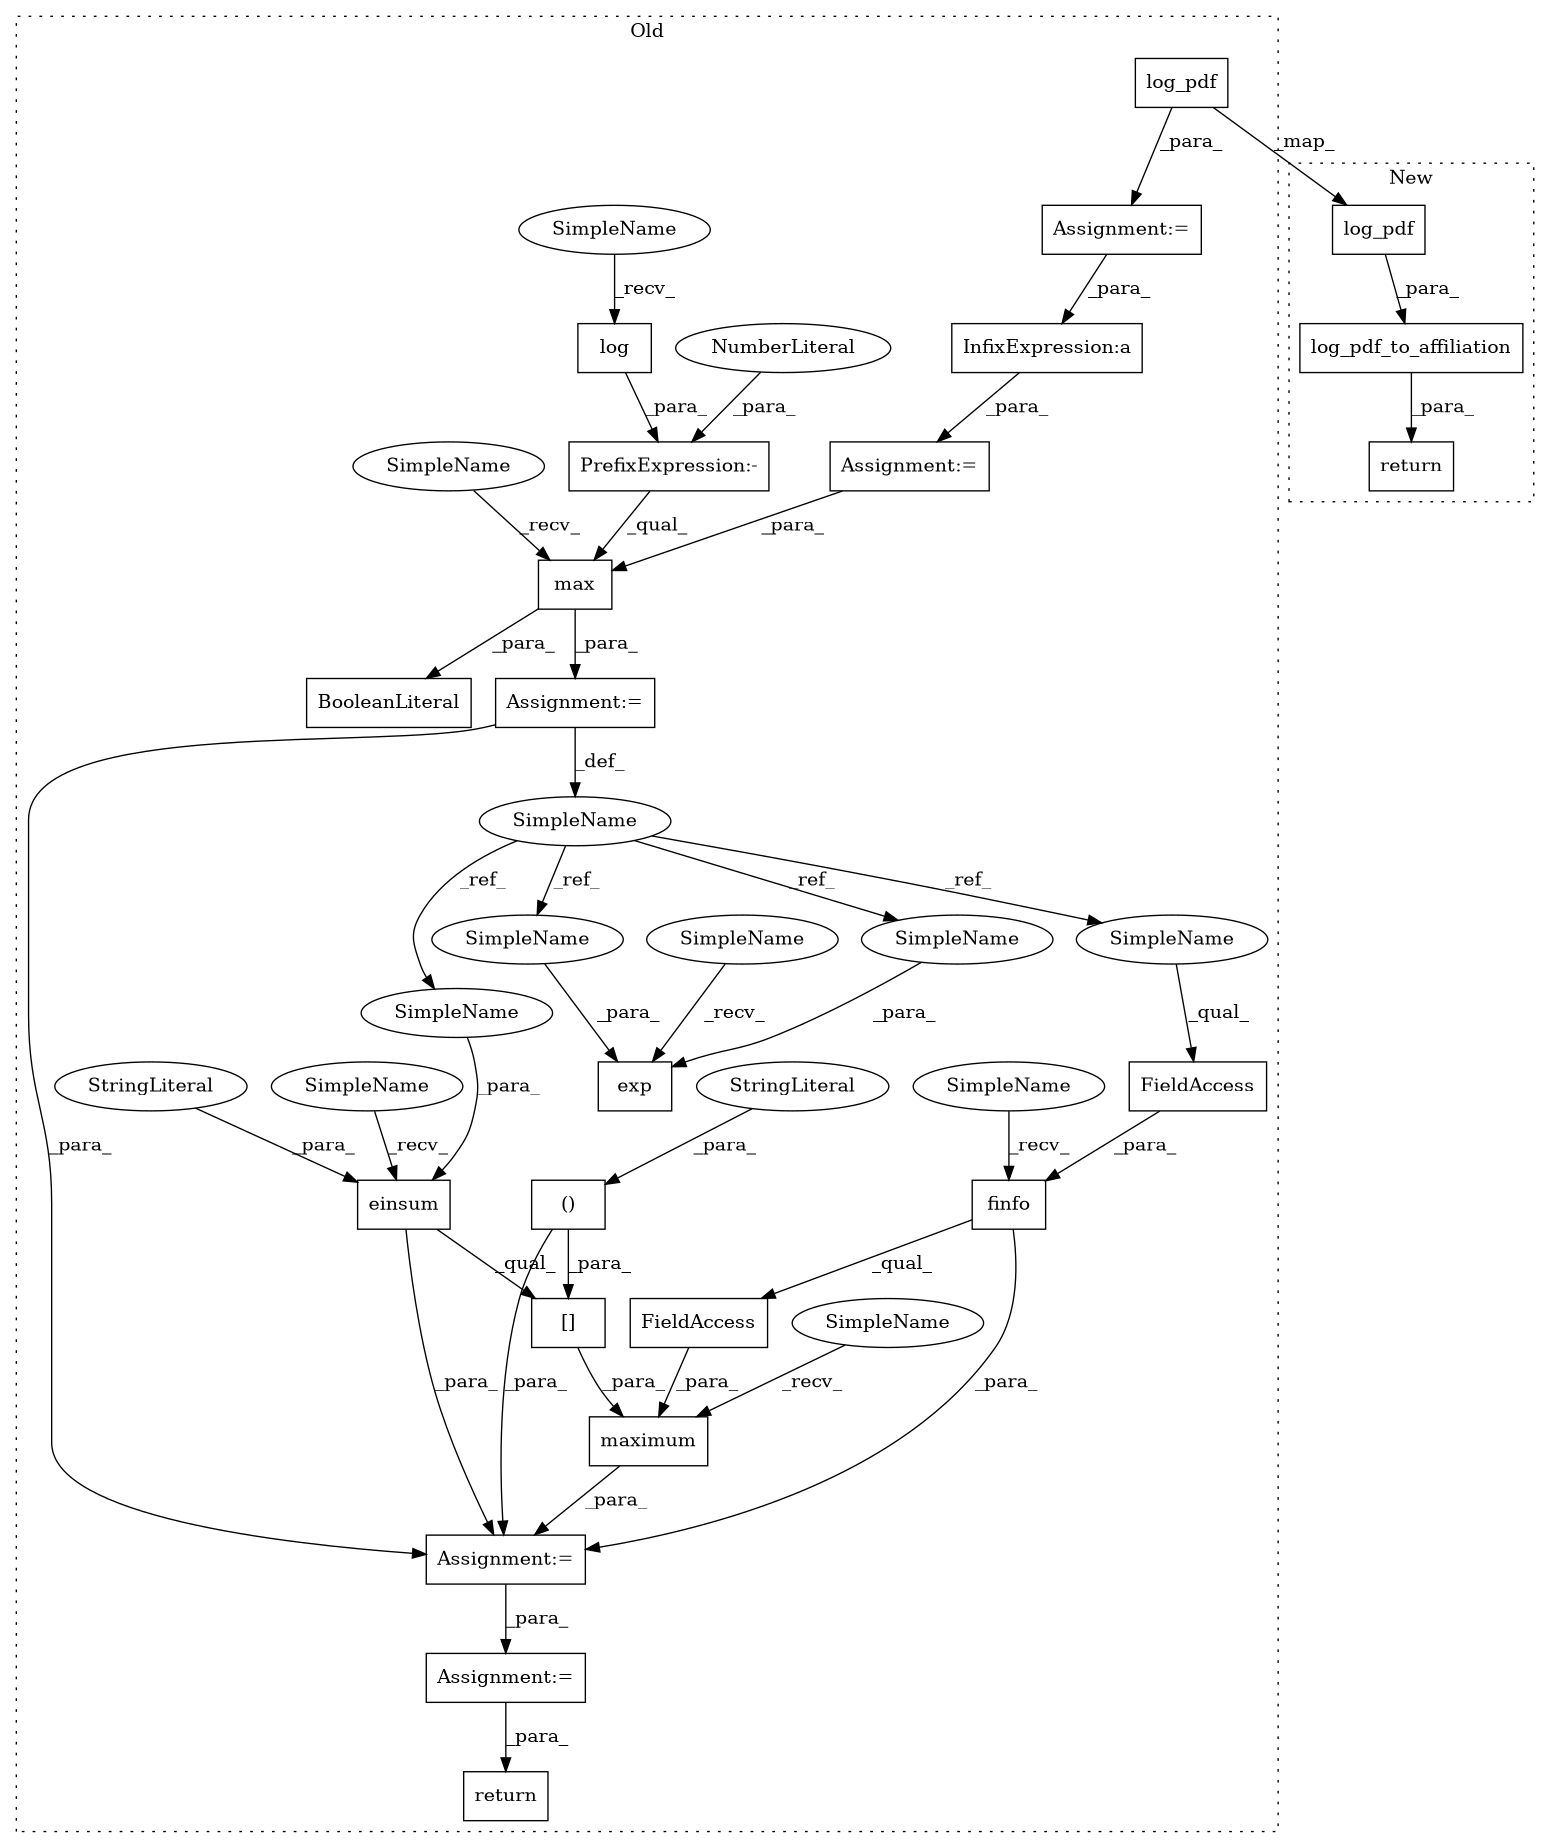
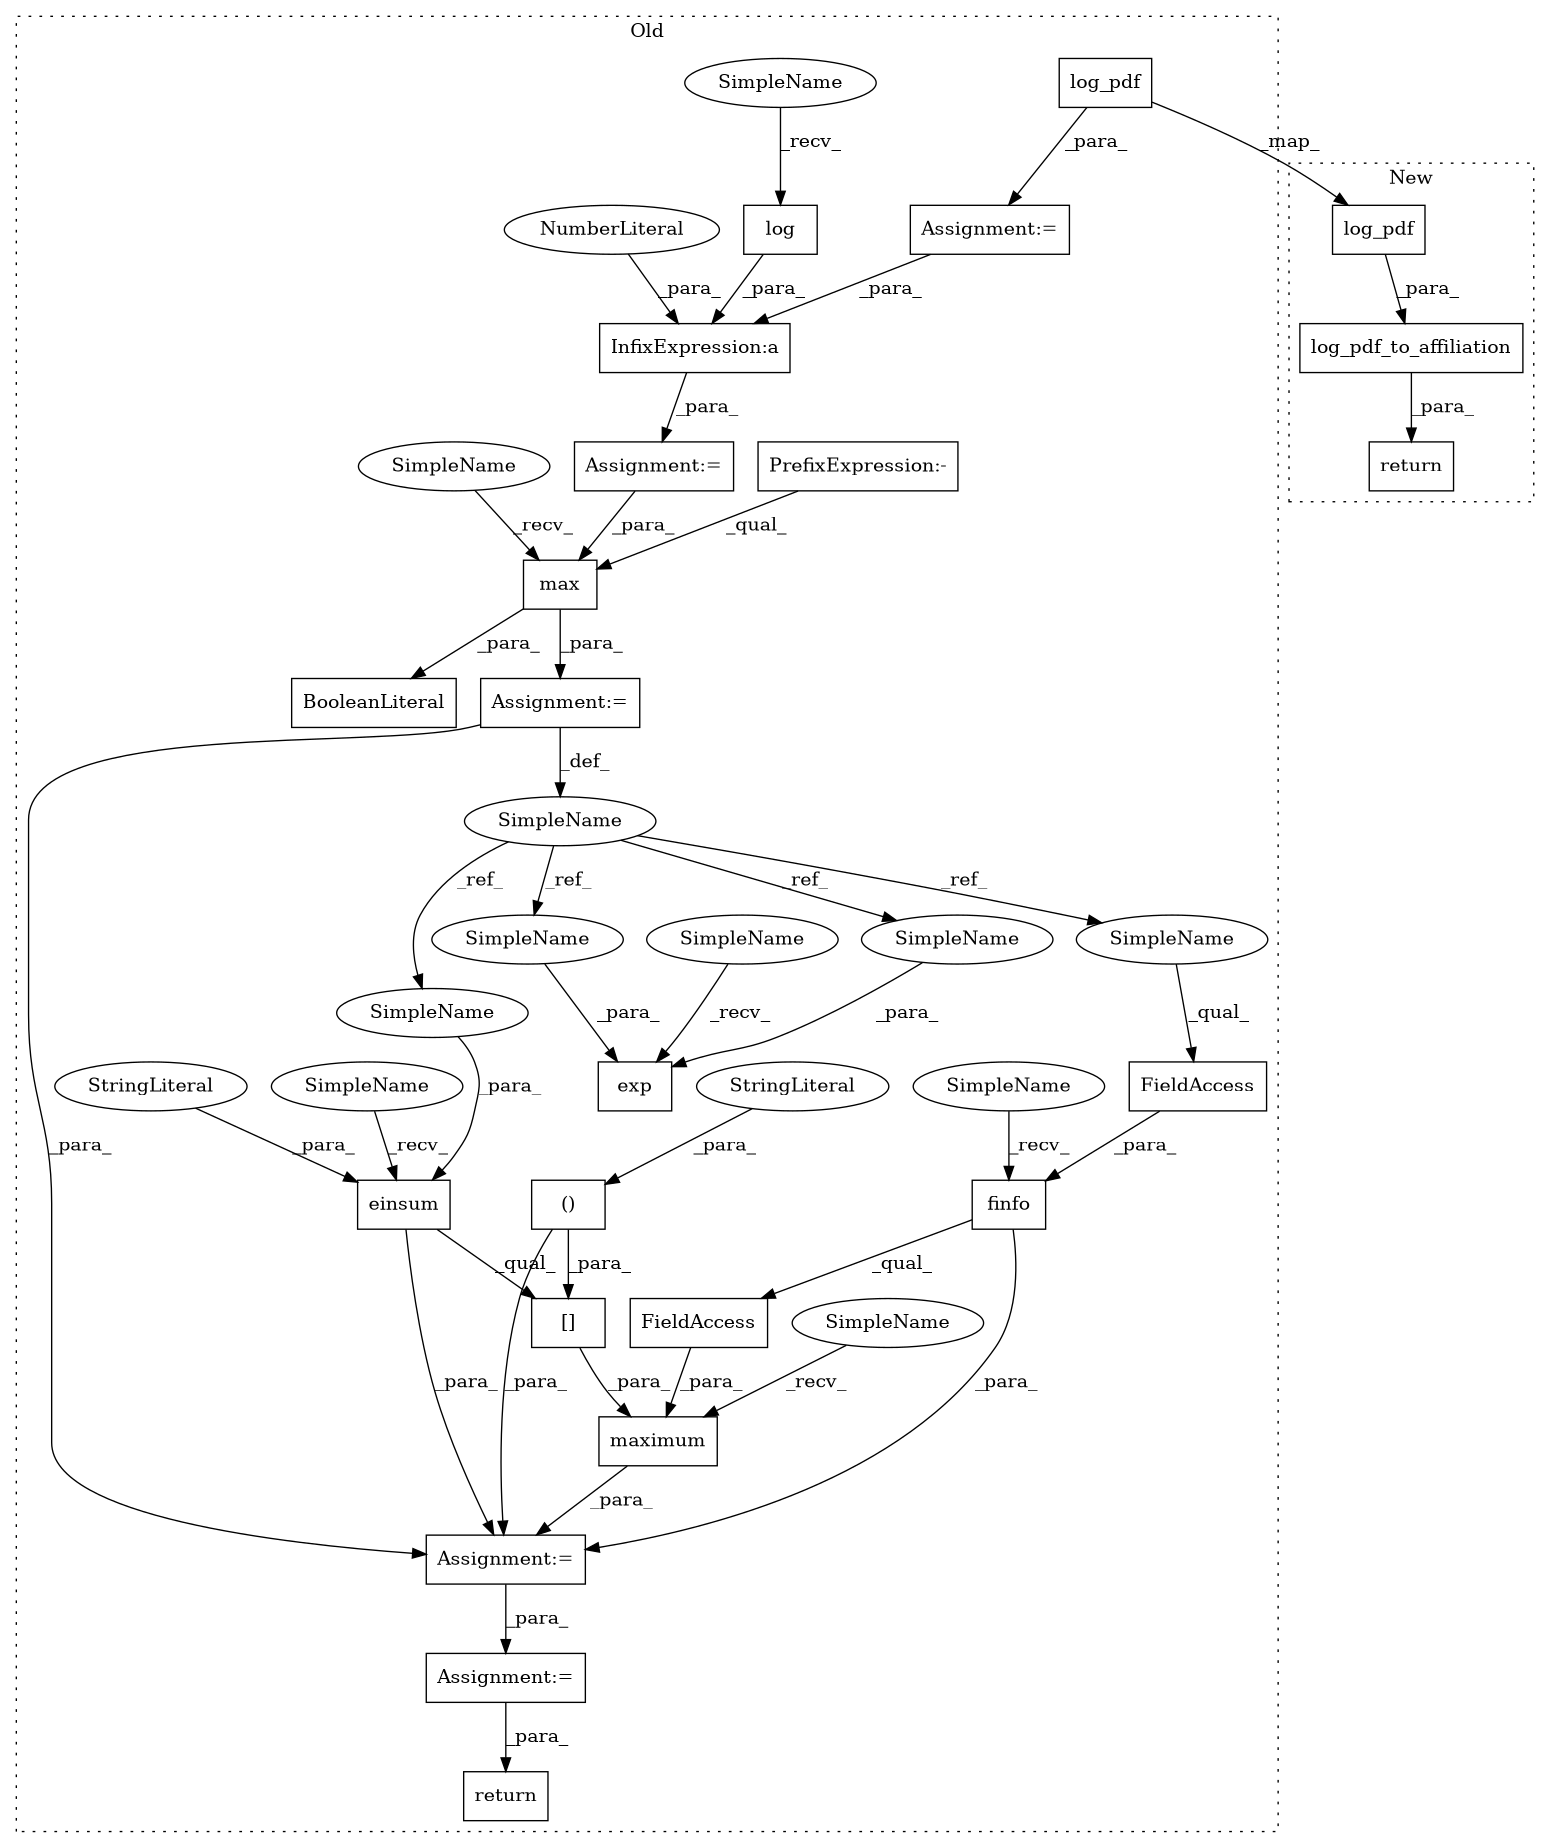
(639, 401) -> (742, 283)
(731, 402) -> (649, 283)
